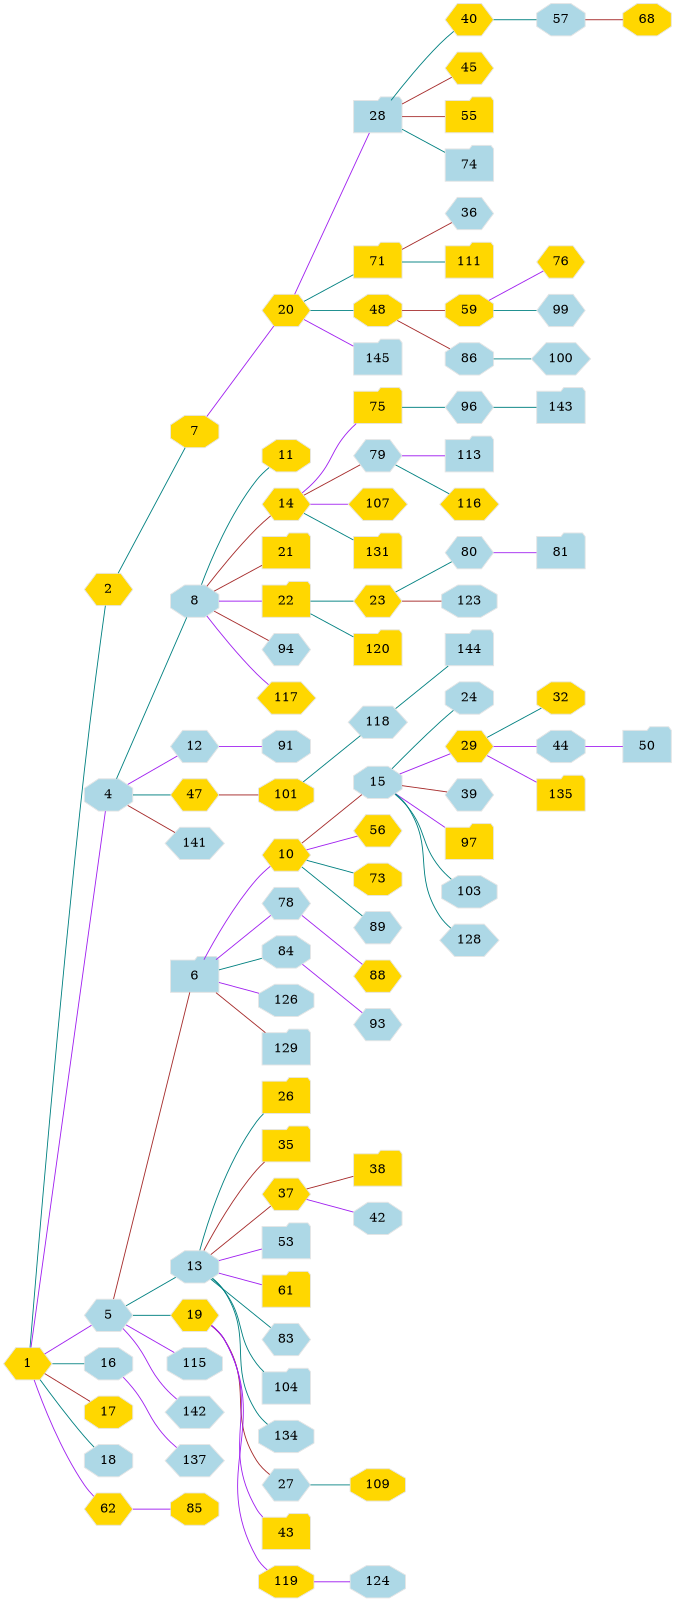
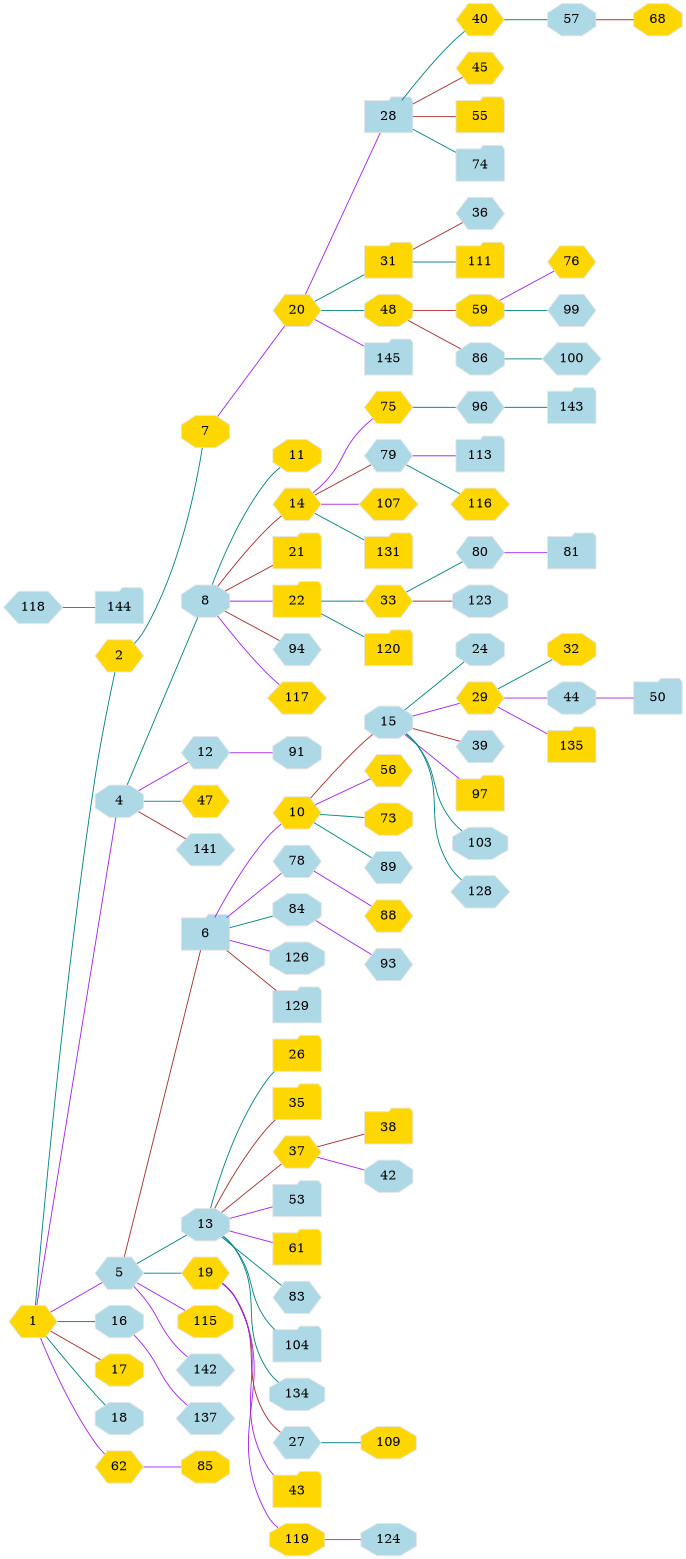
(378, 262) -> (389, 262)
(378, 407) -> (389, 407)
(378, 601) -> (389, 601)
(286, 795) -> none
(195, 1364) -> (206, 1322)
